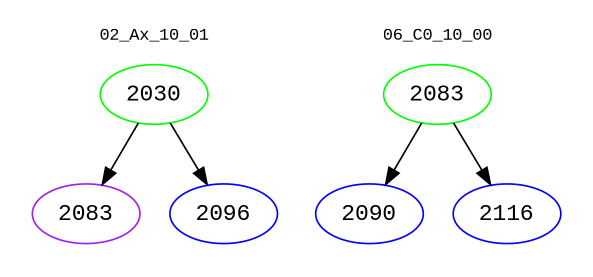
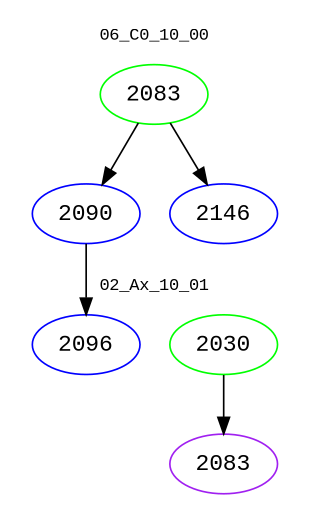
(184, 147) -> (86, 280)
(507, 214) -> (224, 214)
